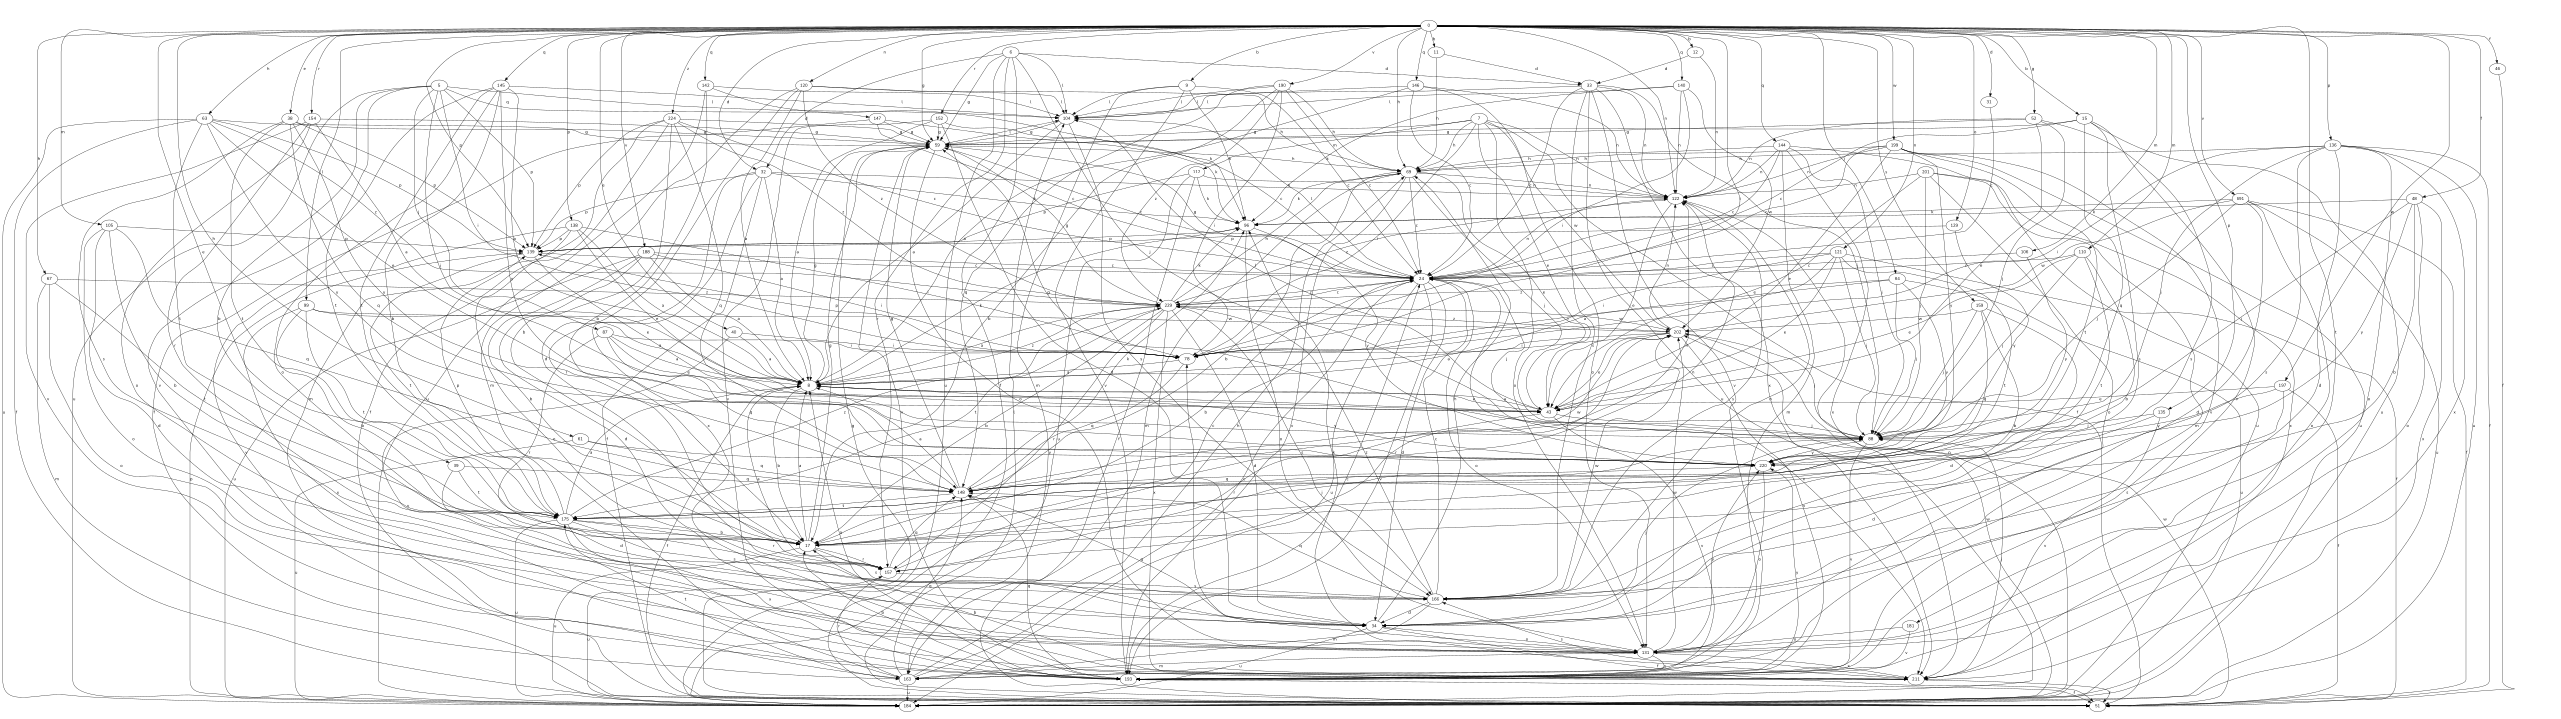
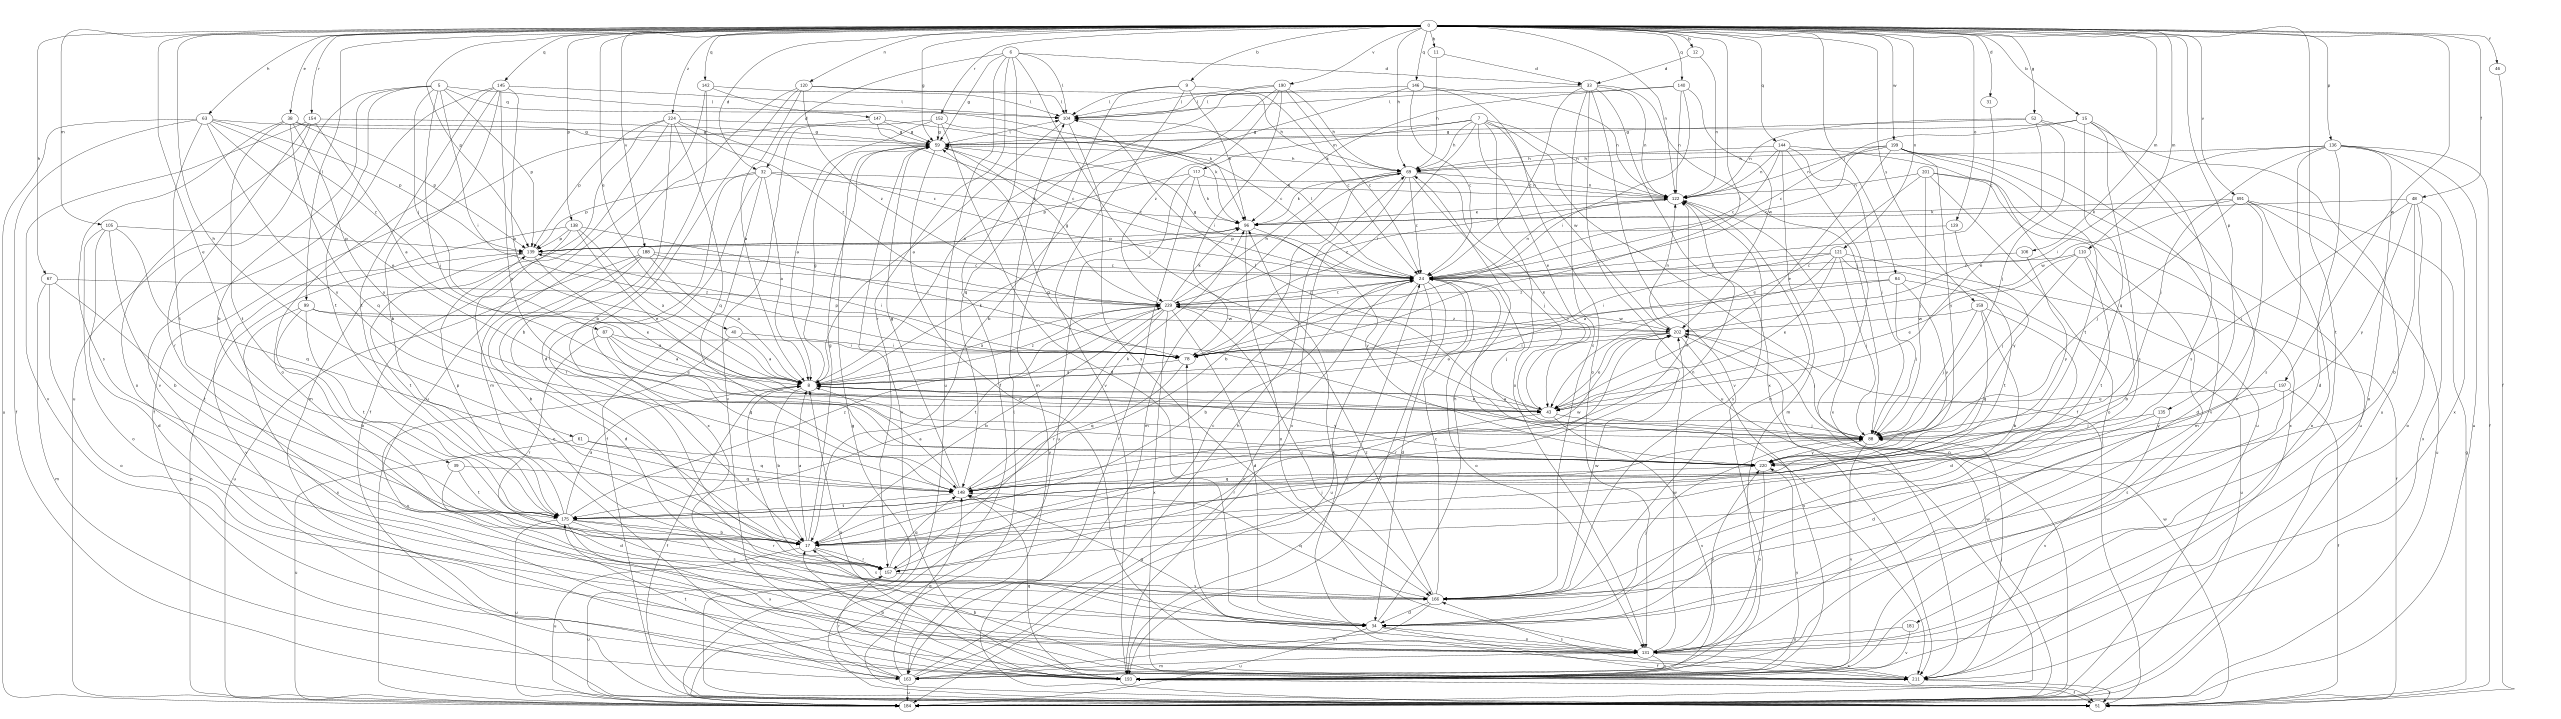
(1013, 134) -> none
(1623, 318) -> (1473, 210)
(2467, 453) -> (2467, 453)
